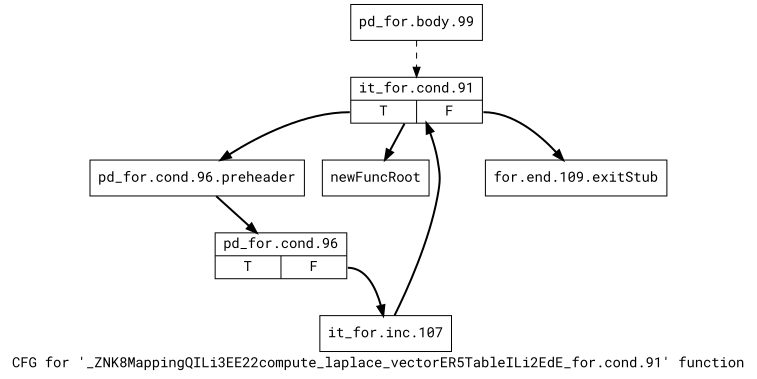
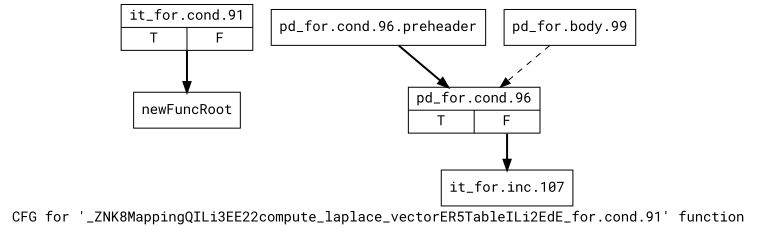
(417, 54) -> (529, 63)
(287, 125) -> none
(576, 178) -> none
(430, 227) -> none
